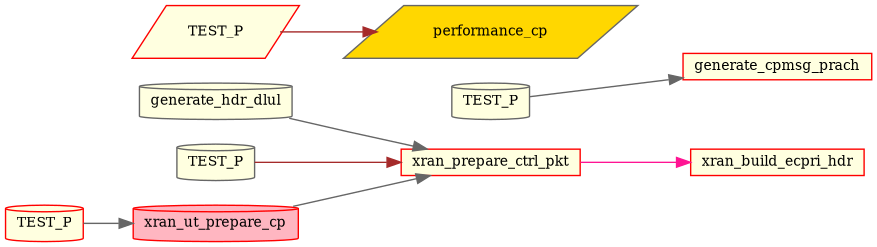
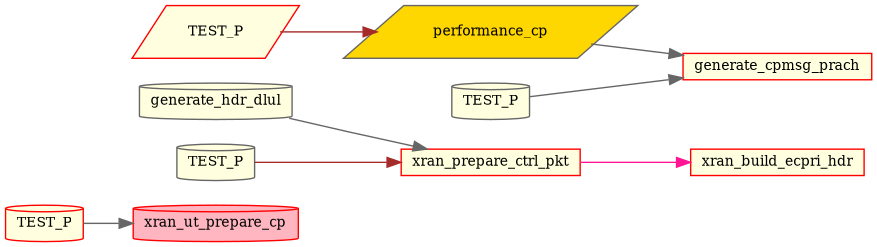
none -> (630, 49)
(355, 192) -> none
